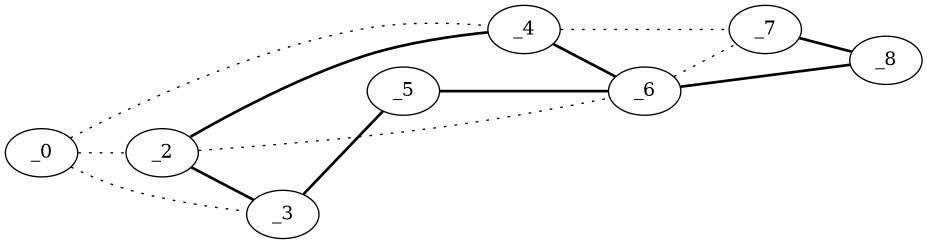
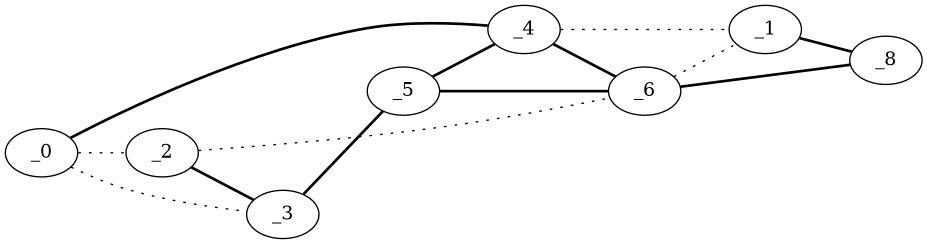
(765, 29) -> (765, 29)
(272, 52) -> (272, 52)
(333, 67) -> (464, 60)
